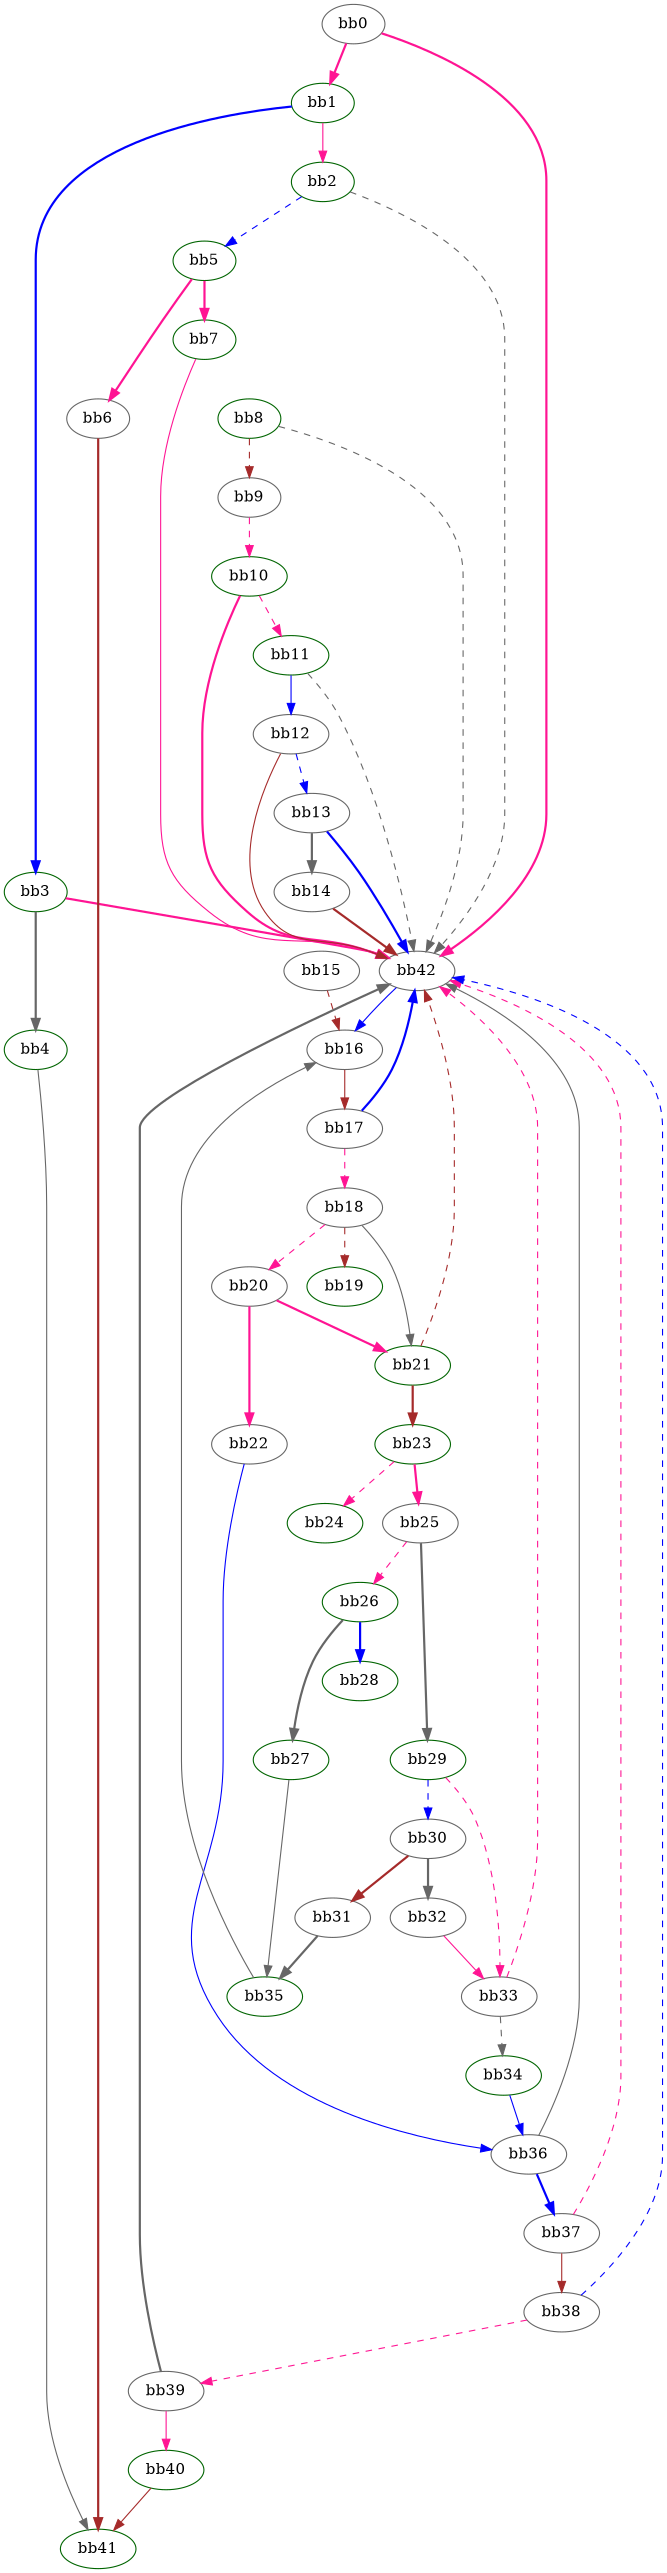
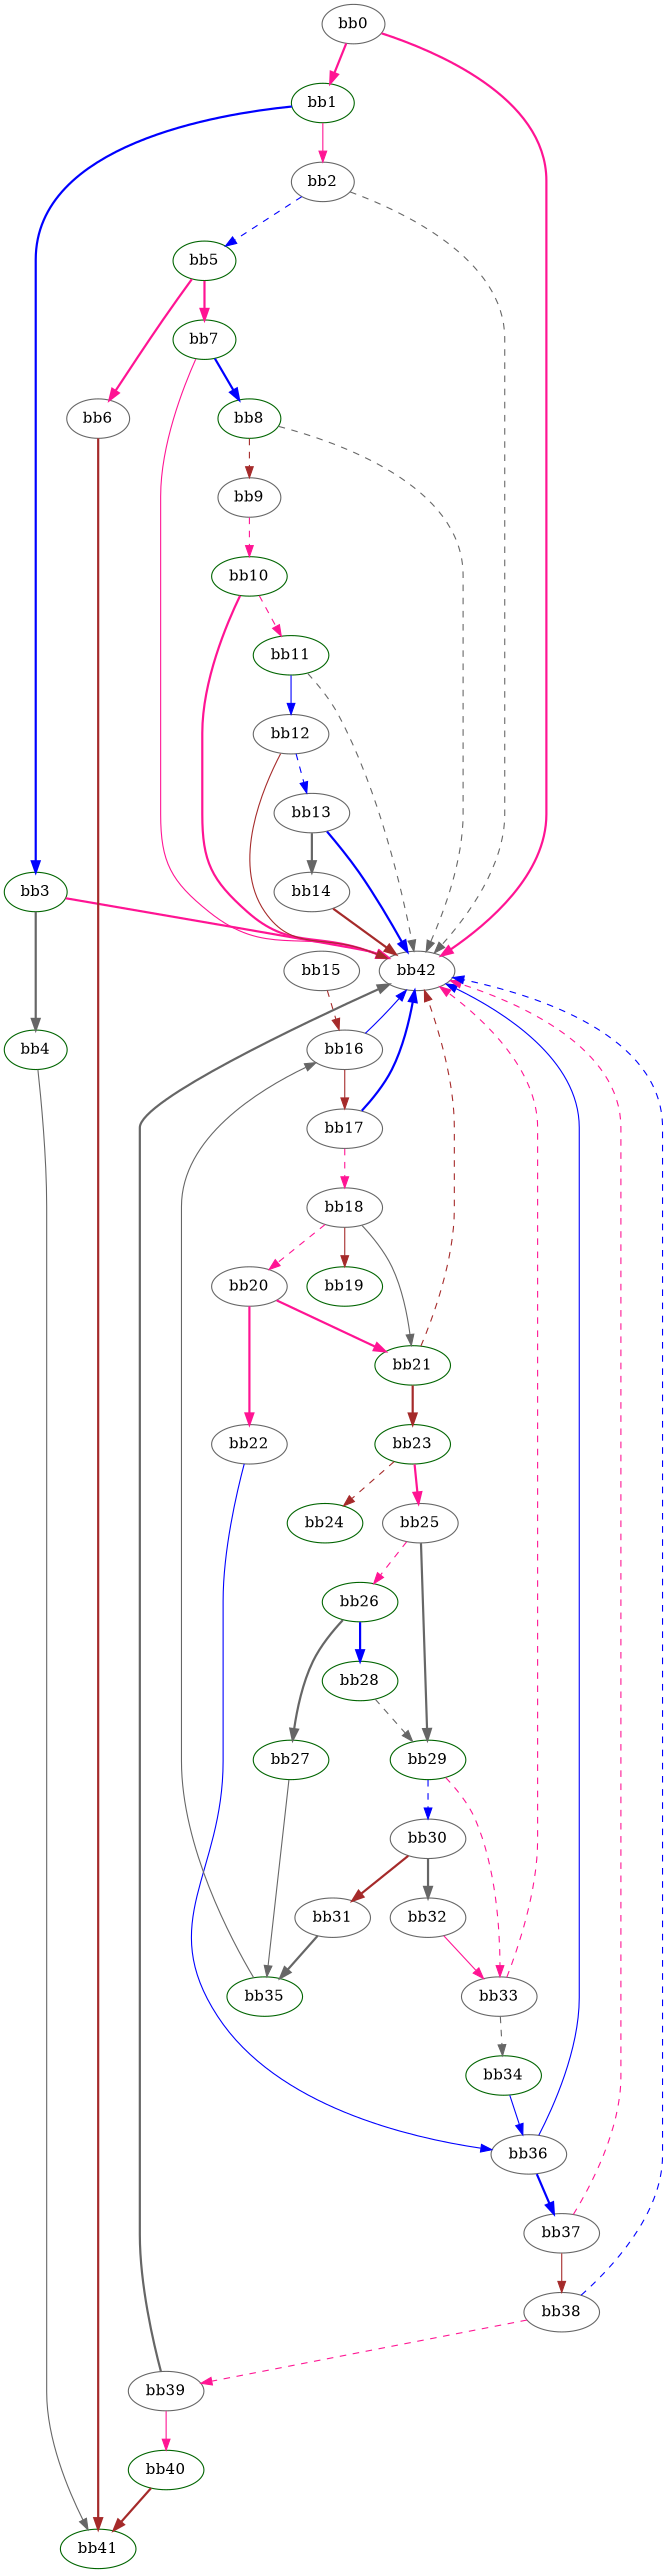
(323, 182) -> (323, 182)
none -> (224, 374)
(379, 1005) -> (383, 1016)
(345, 1242) -> (345, 1242)
(373, 1480) -> (373, 1480)
(579, 1537) -> (579, 1537)
none -> (390, 1716)
(136, 2505) -> (136, 2505)
